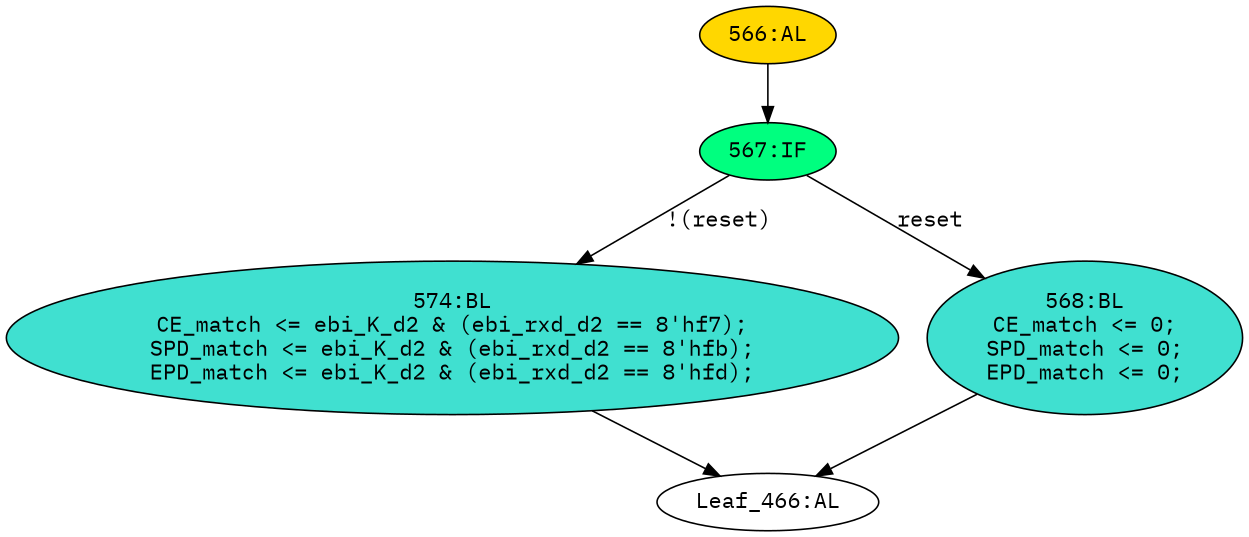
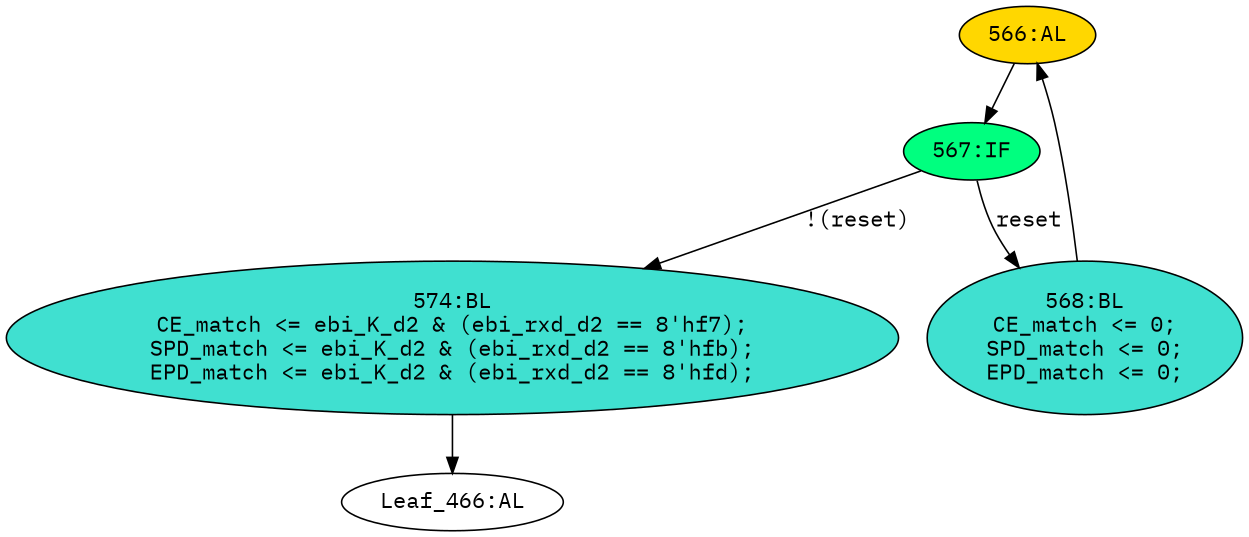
(904, 431) -> (1064, 169)
